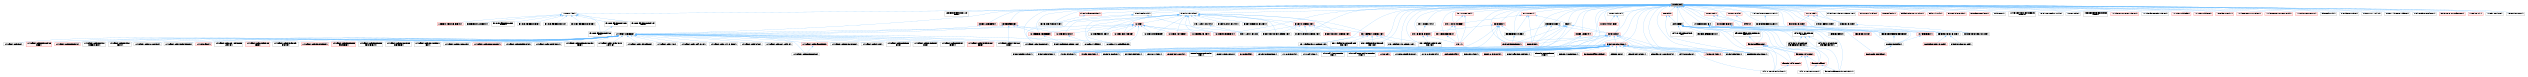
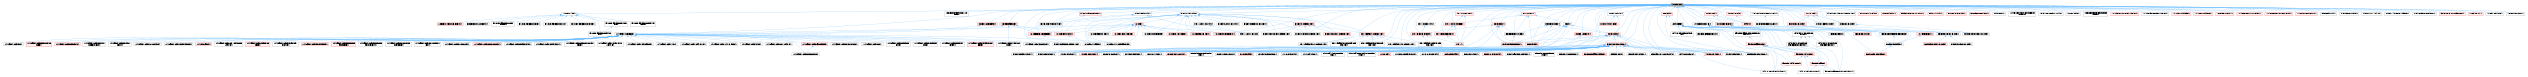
(872, 44) -> (872, 44)
